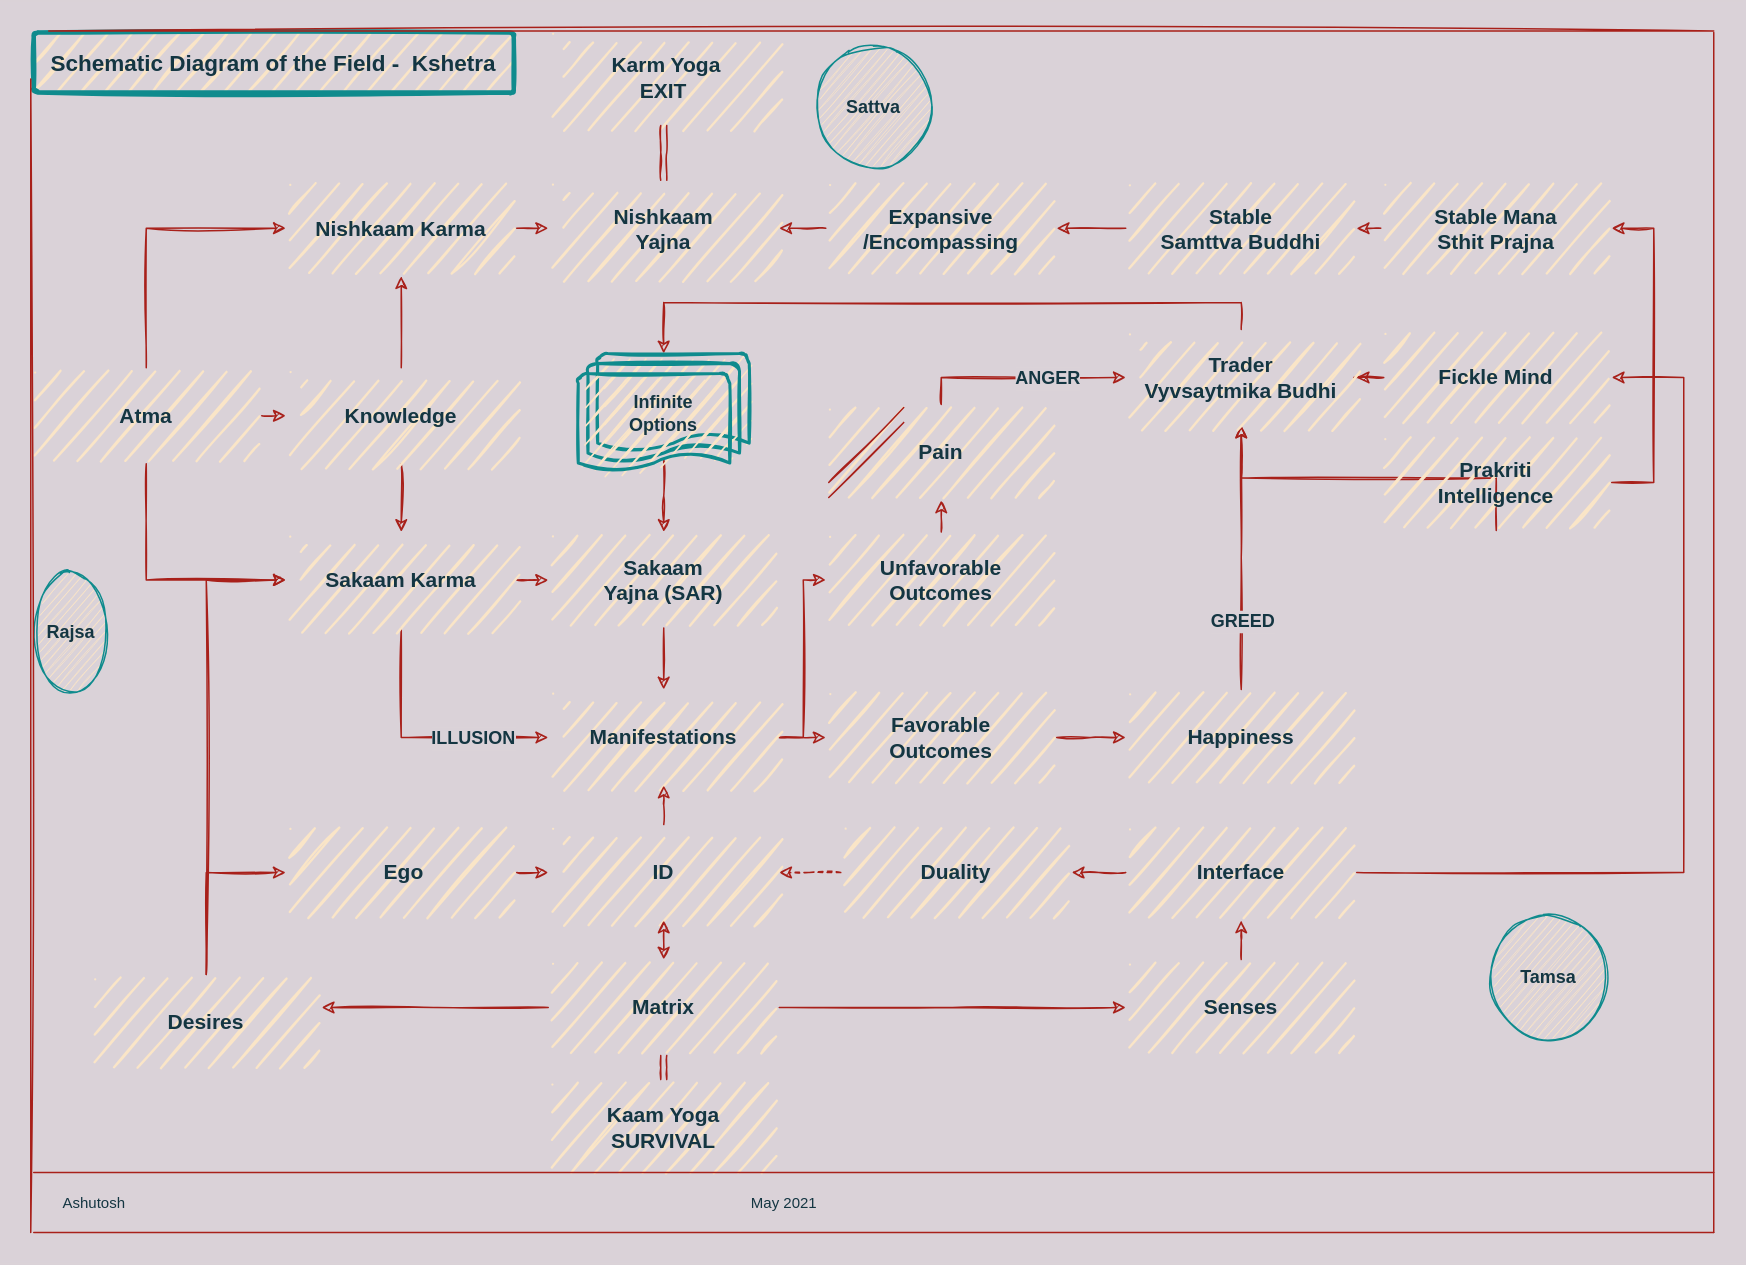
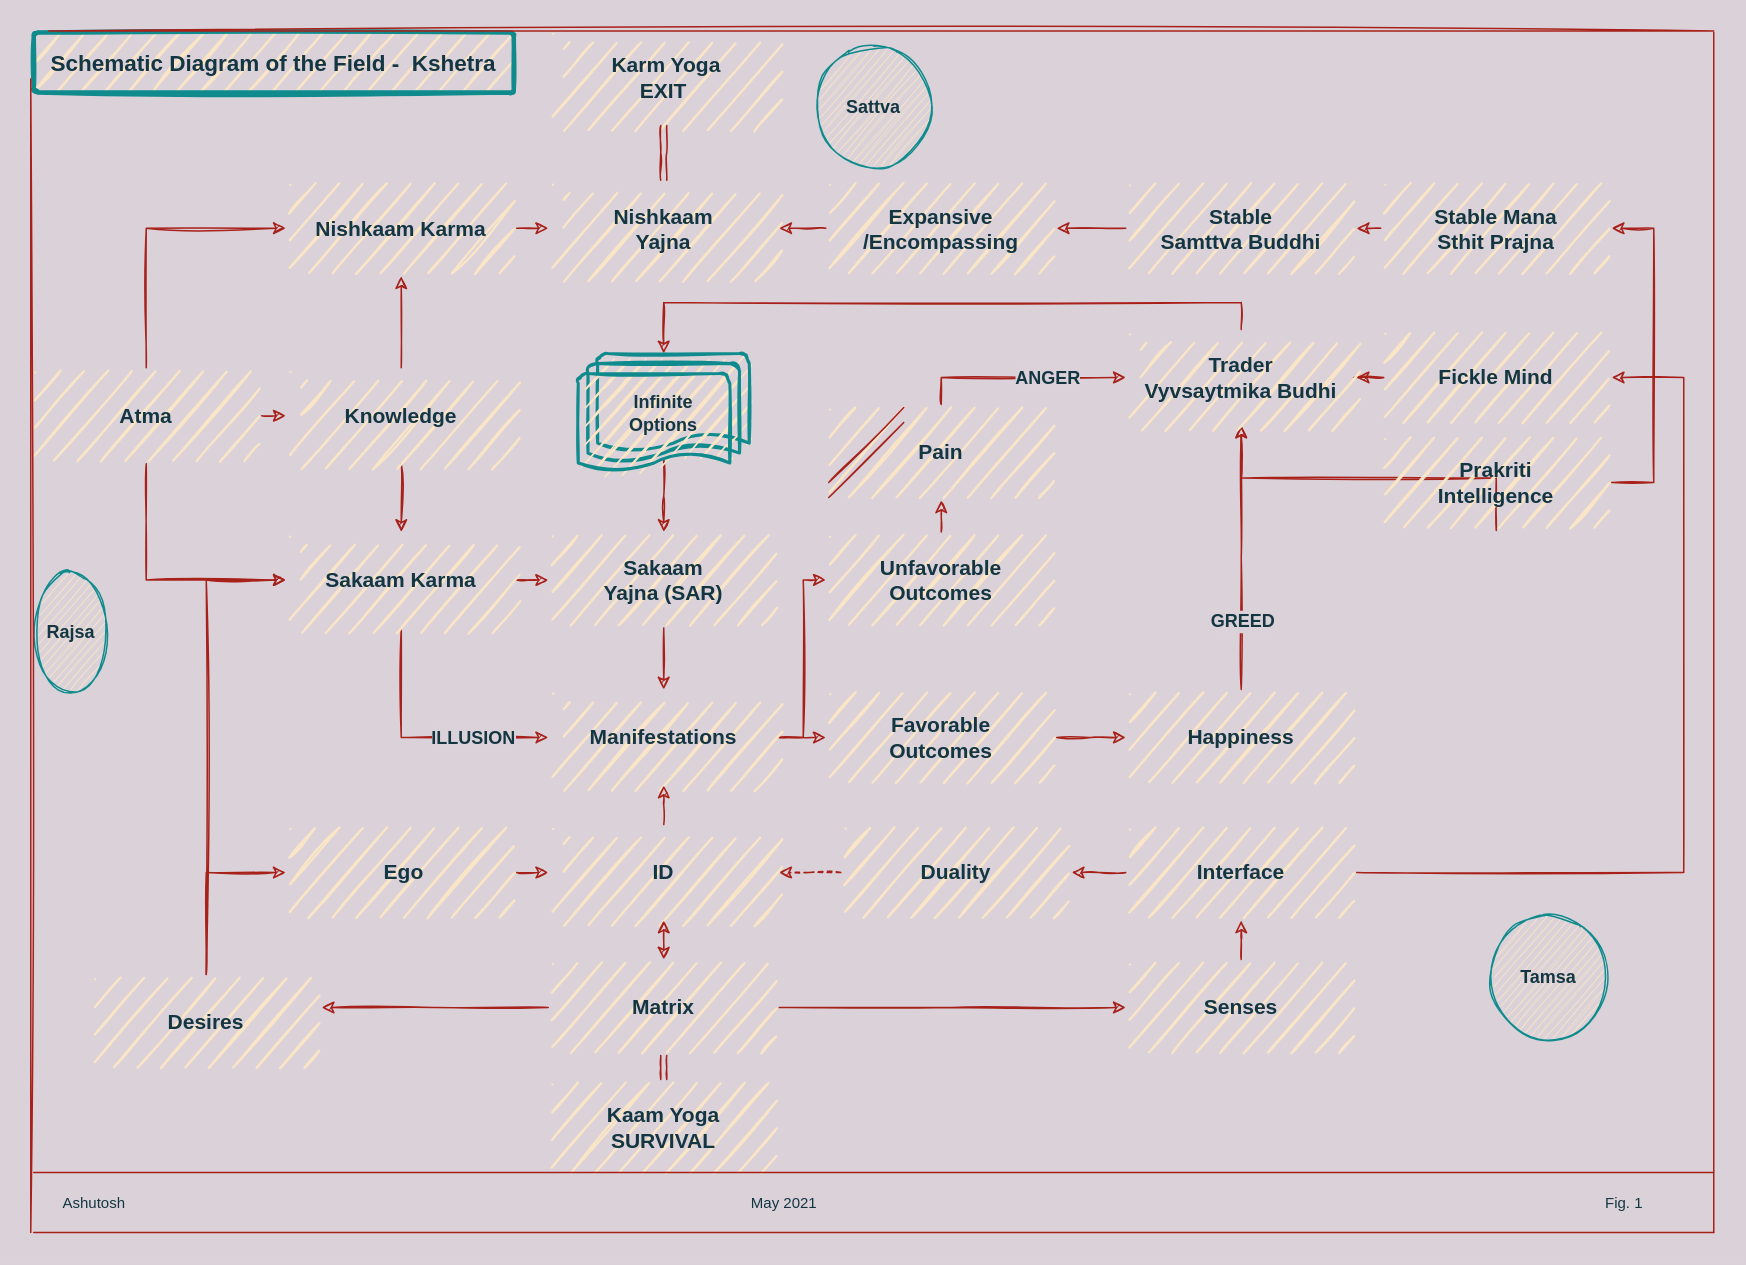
none -> (1624, 1202)
